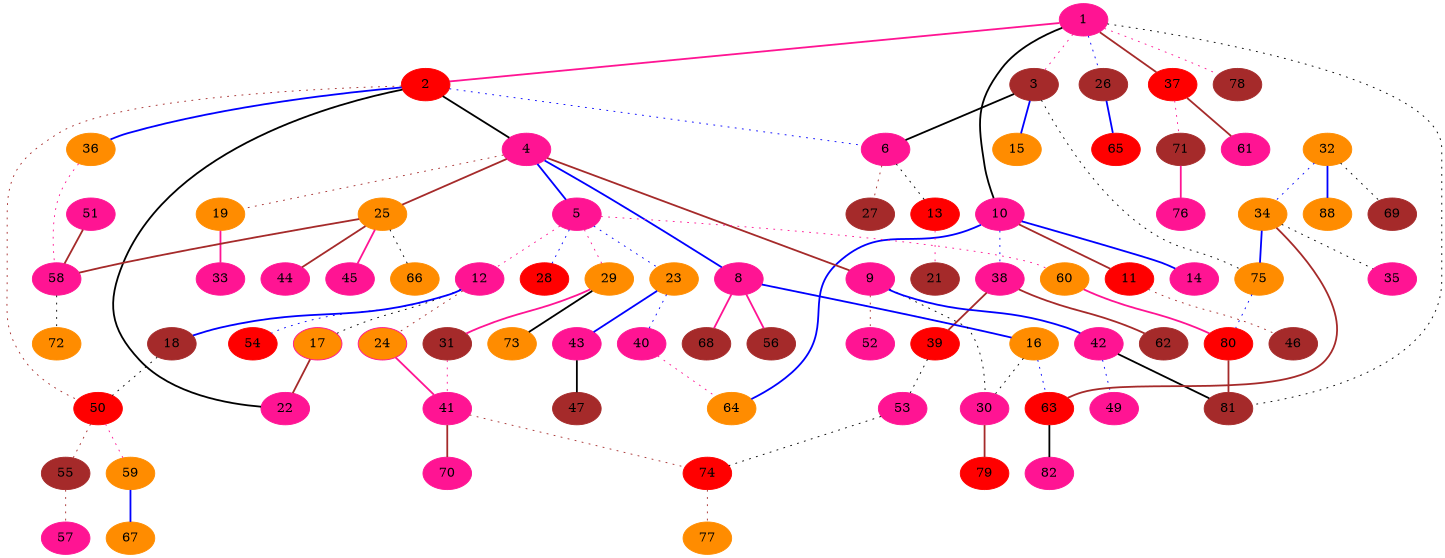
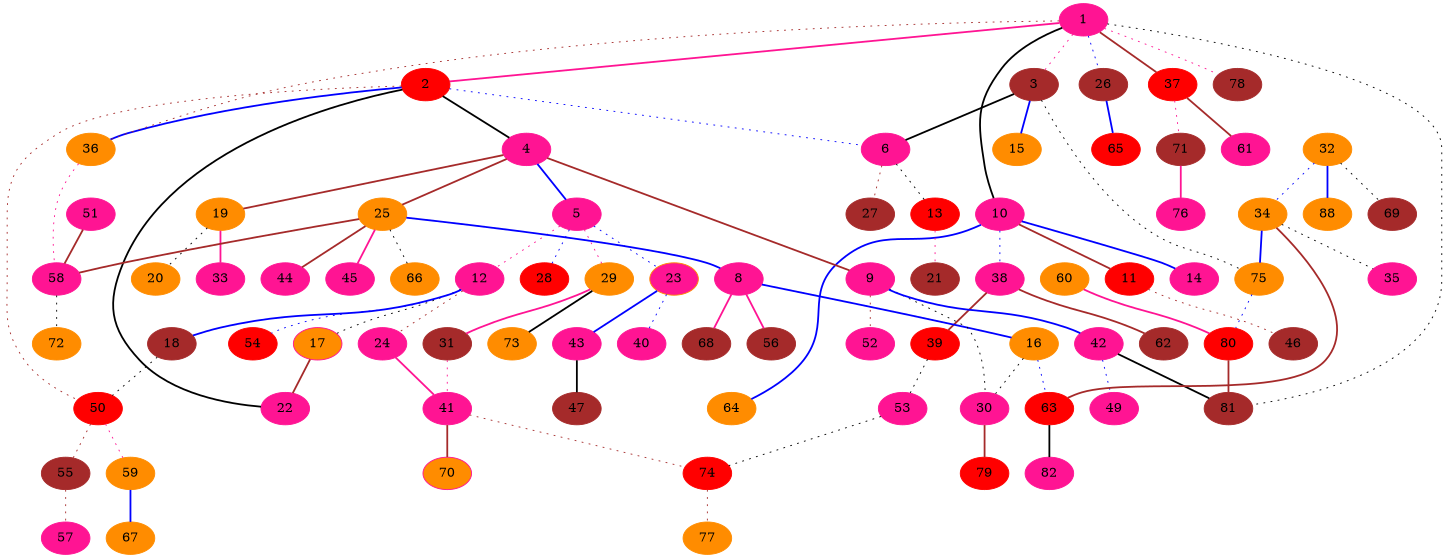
none -> (580, 46)
(373, 182) -> (373, 182)
(634, 213) -> (557, 236)
(825, 234) -> none
none -> (156, 279)
(674, 279) -> (674, 279)
(382, 344) -> (382, 344)
(687, 376) -> none
(447, 473) -> (447, 473)
